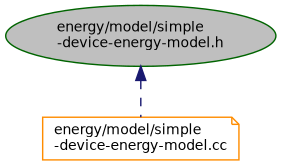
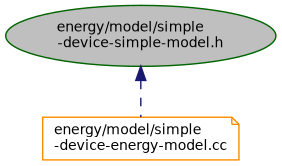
(141, 36) -> (141, 36)
